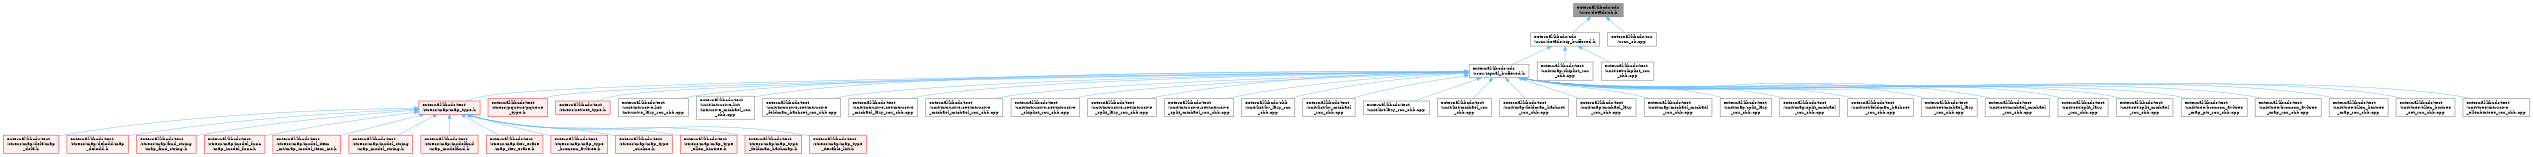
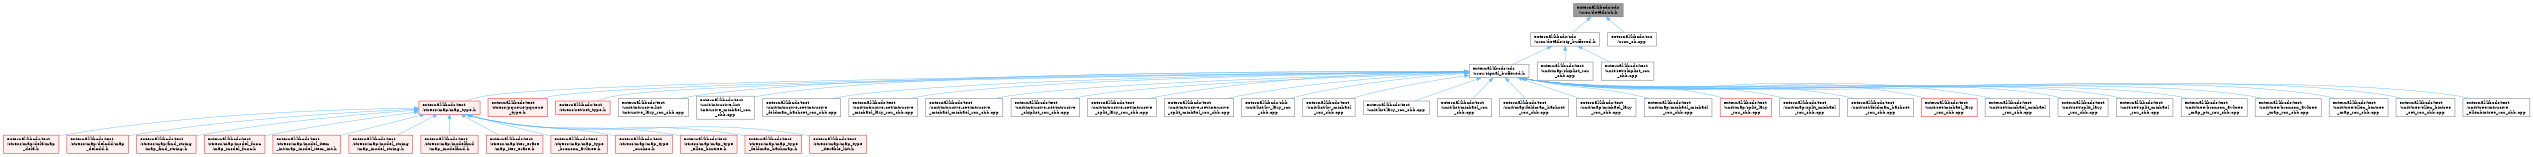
(1746, 108) -> (1746, 108)
(1949, 108) -> (1949, 108)
